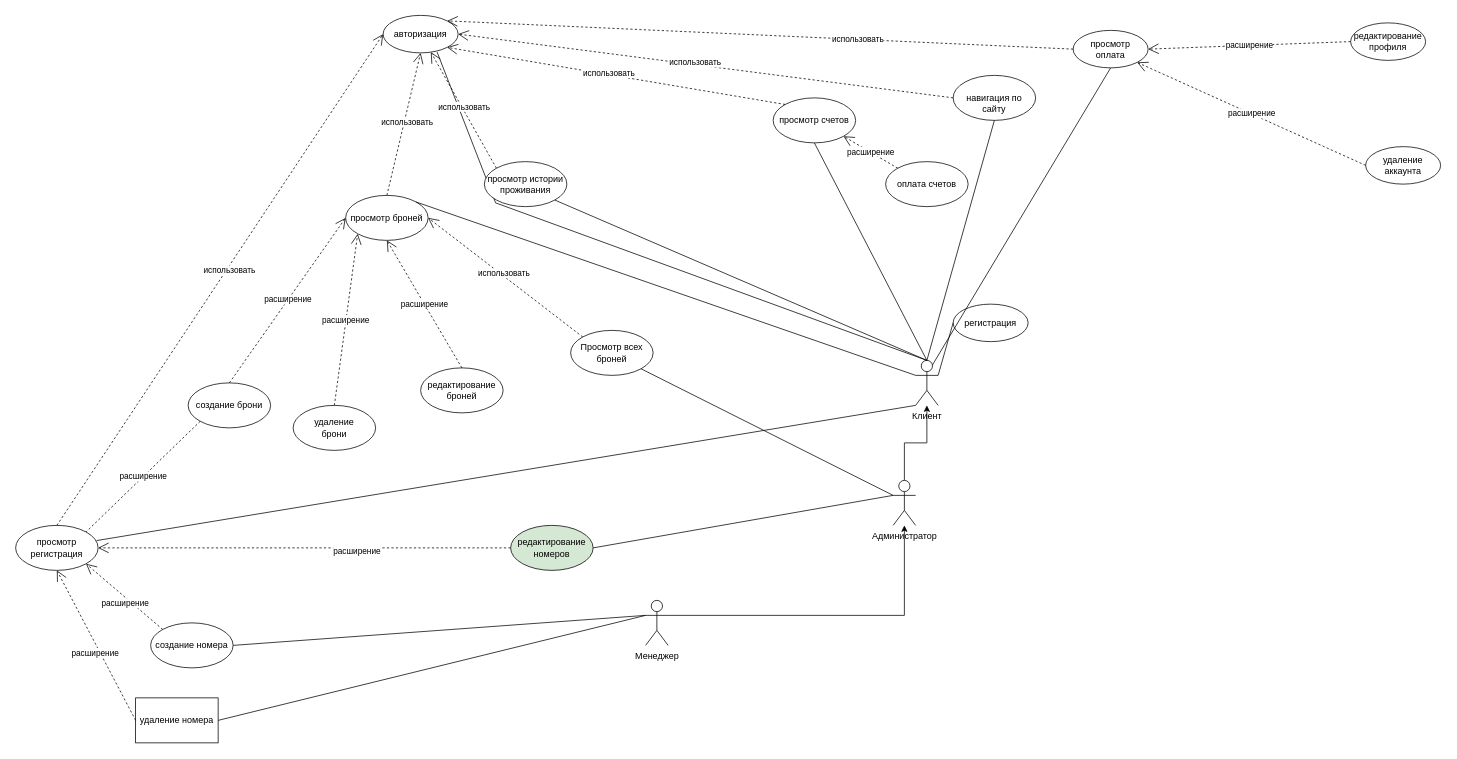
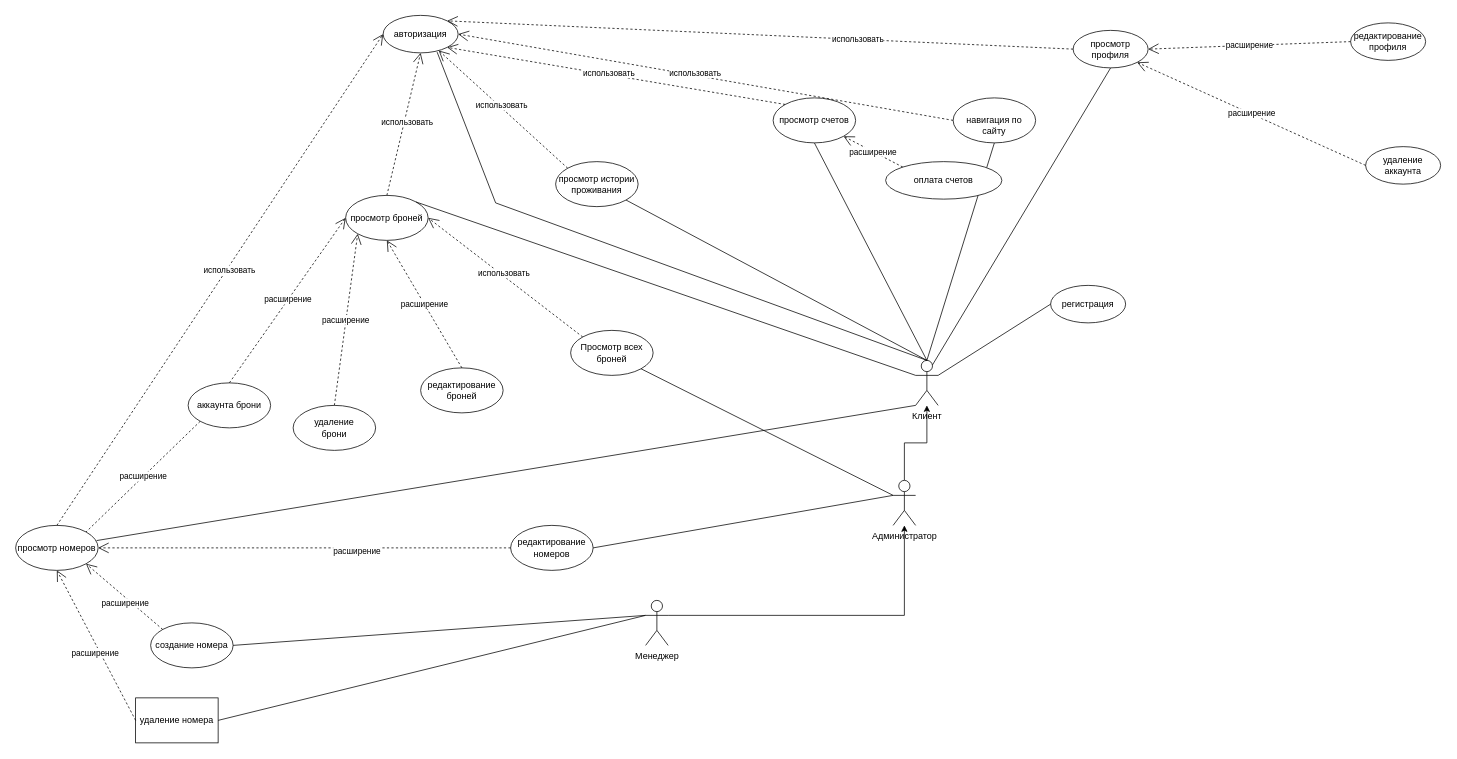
(1110, 49) -> (1110, 49)
(994, 98) -> (994, 120)
(525, 184) -> (597, 184)
(927, 184) -> (944, 180)
(990, 323) -> (1088, 304)
(229, 405) -> (229, 405)
(57, 548) -> (57, 548)
(552, 548) -> (552, 548)
